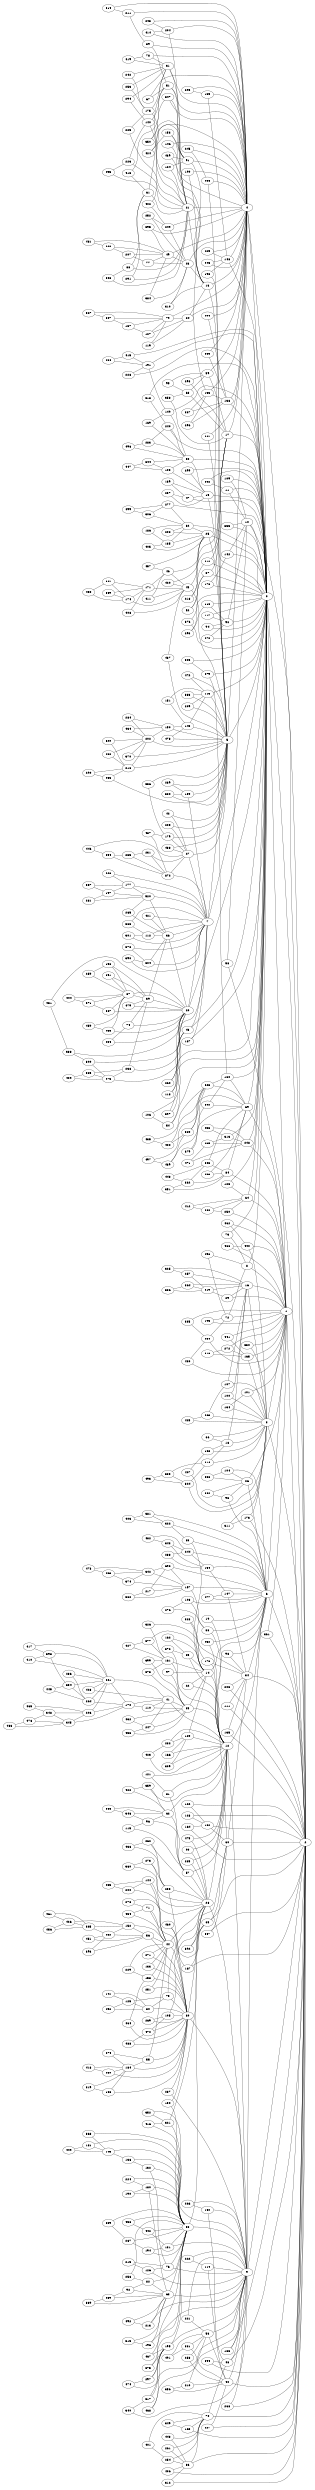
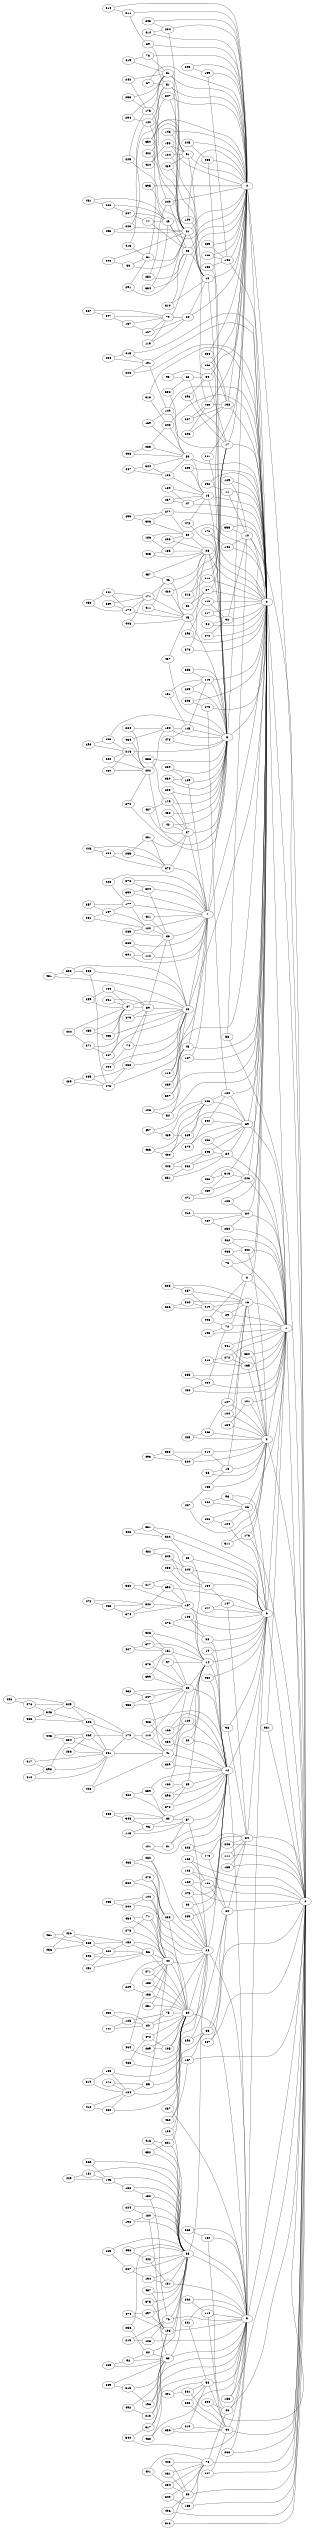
(198, 685) -> (198, 510)
(148, 897) -> (148, 928)
none -> (168, 1796)
(99, 2300) -> (118, 2387)
